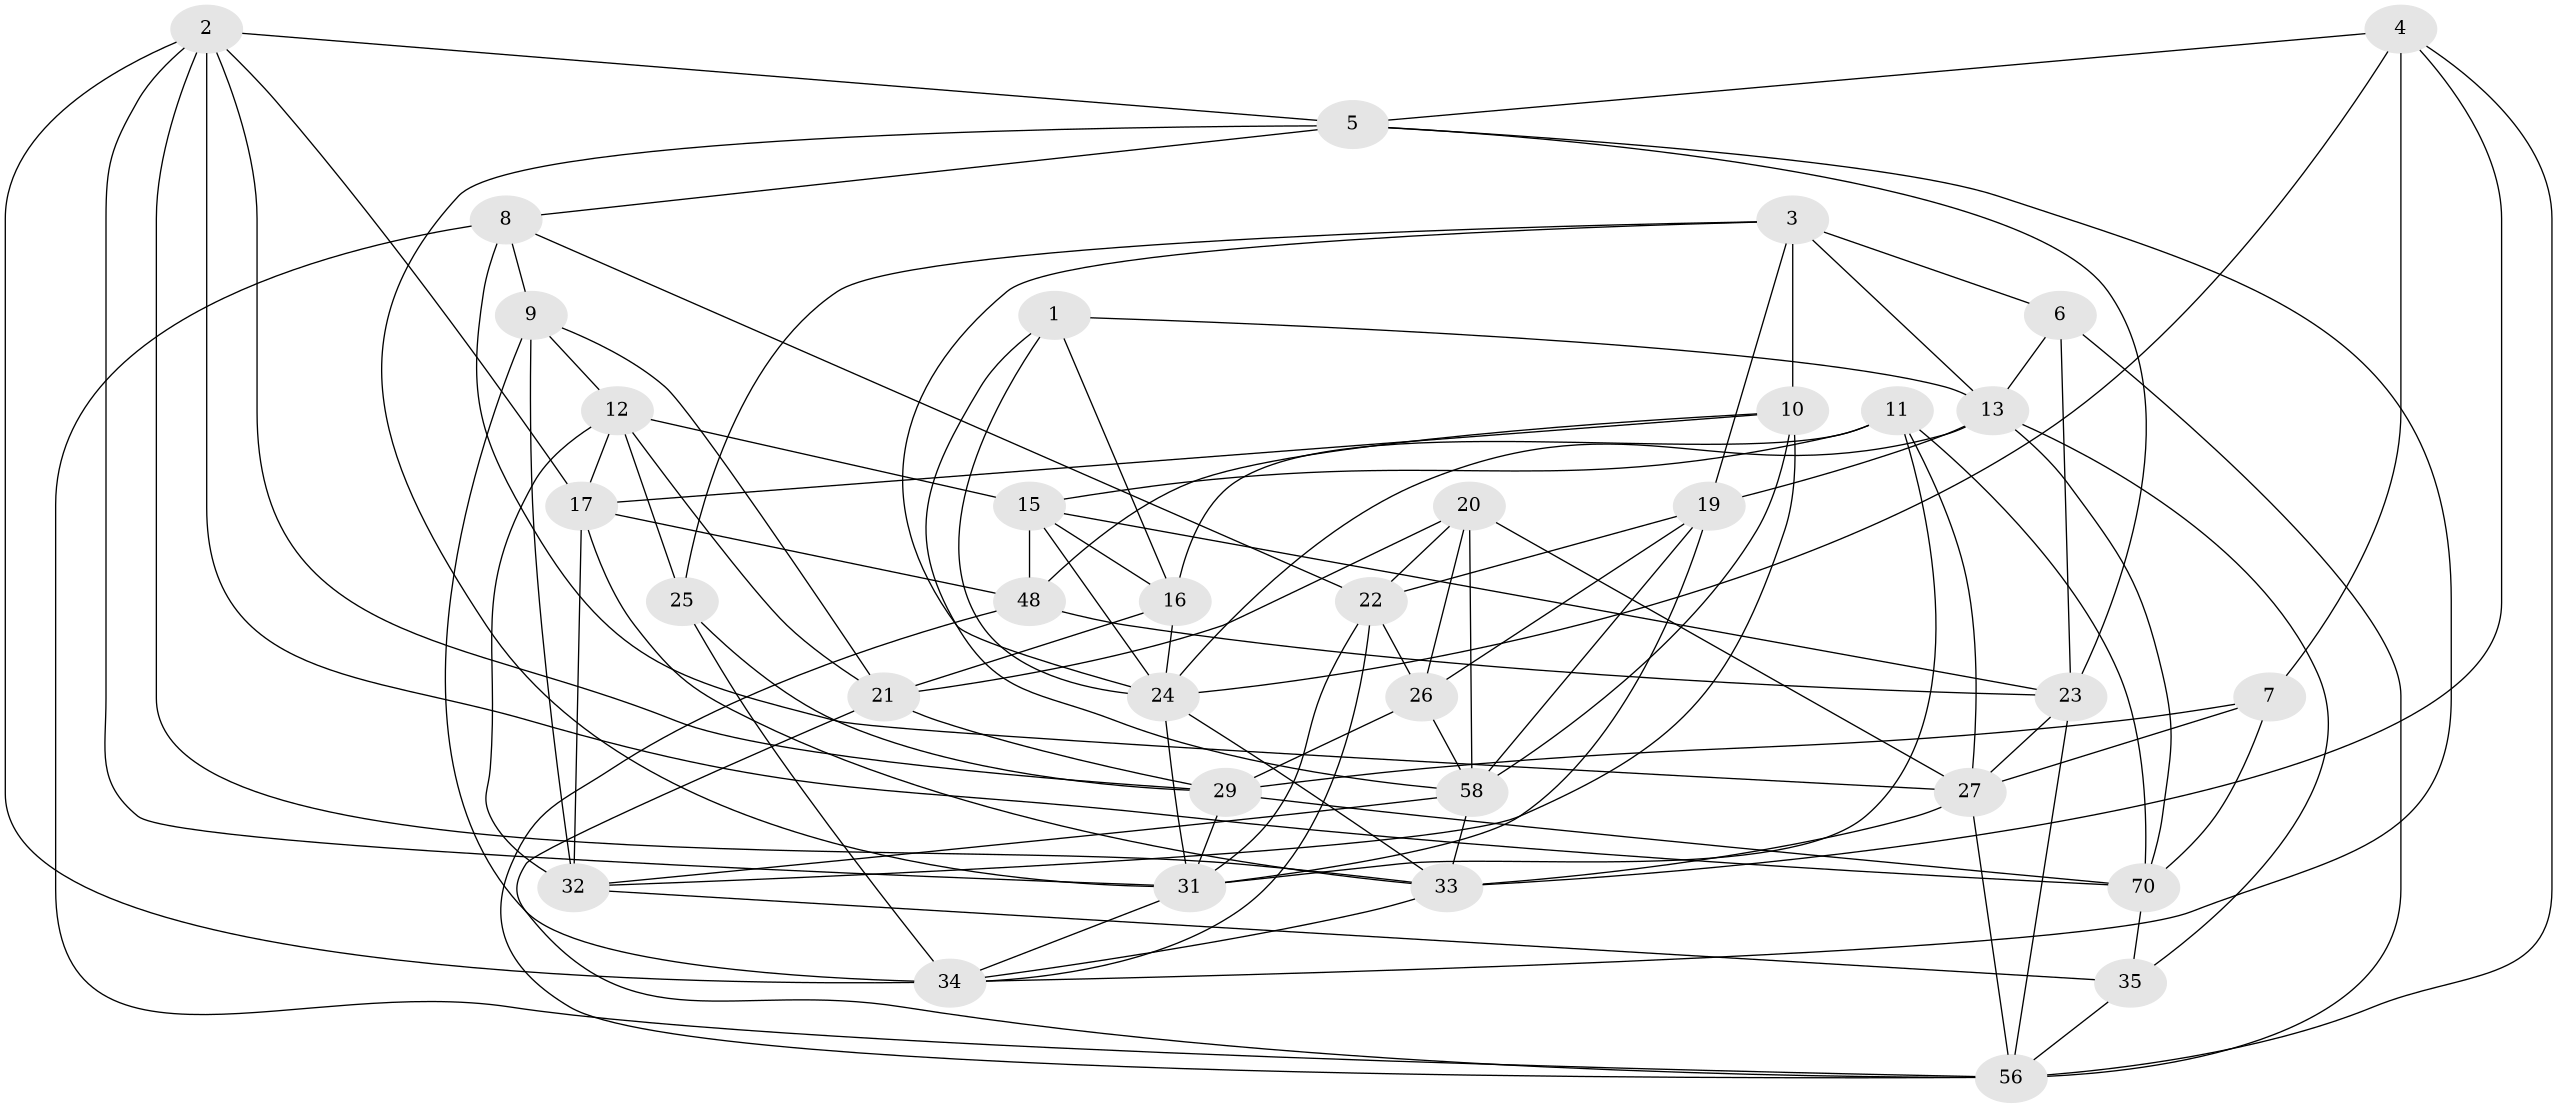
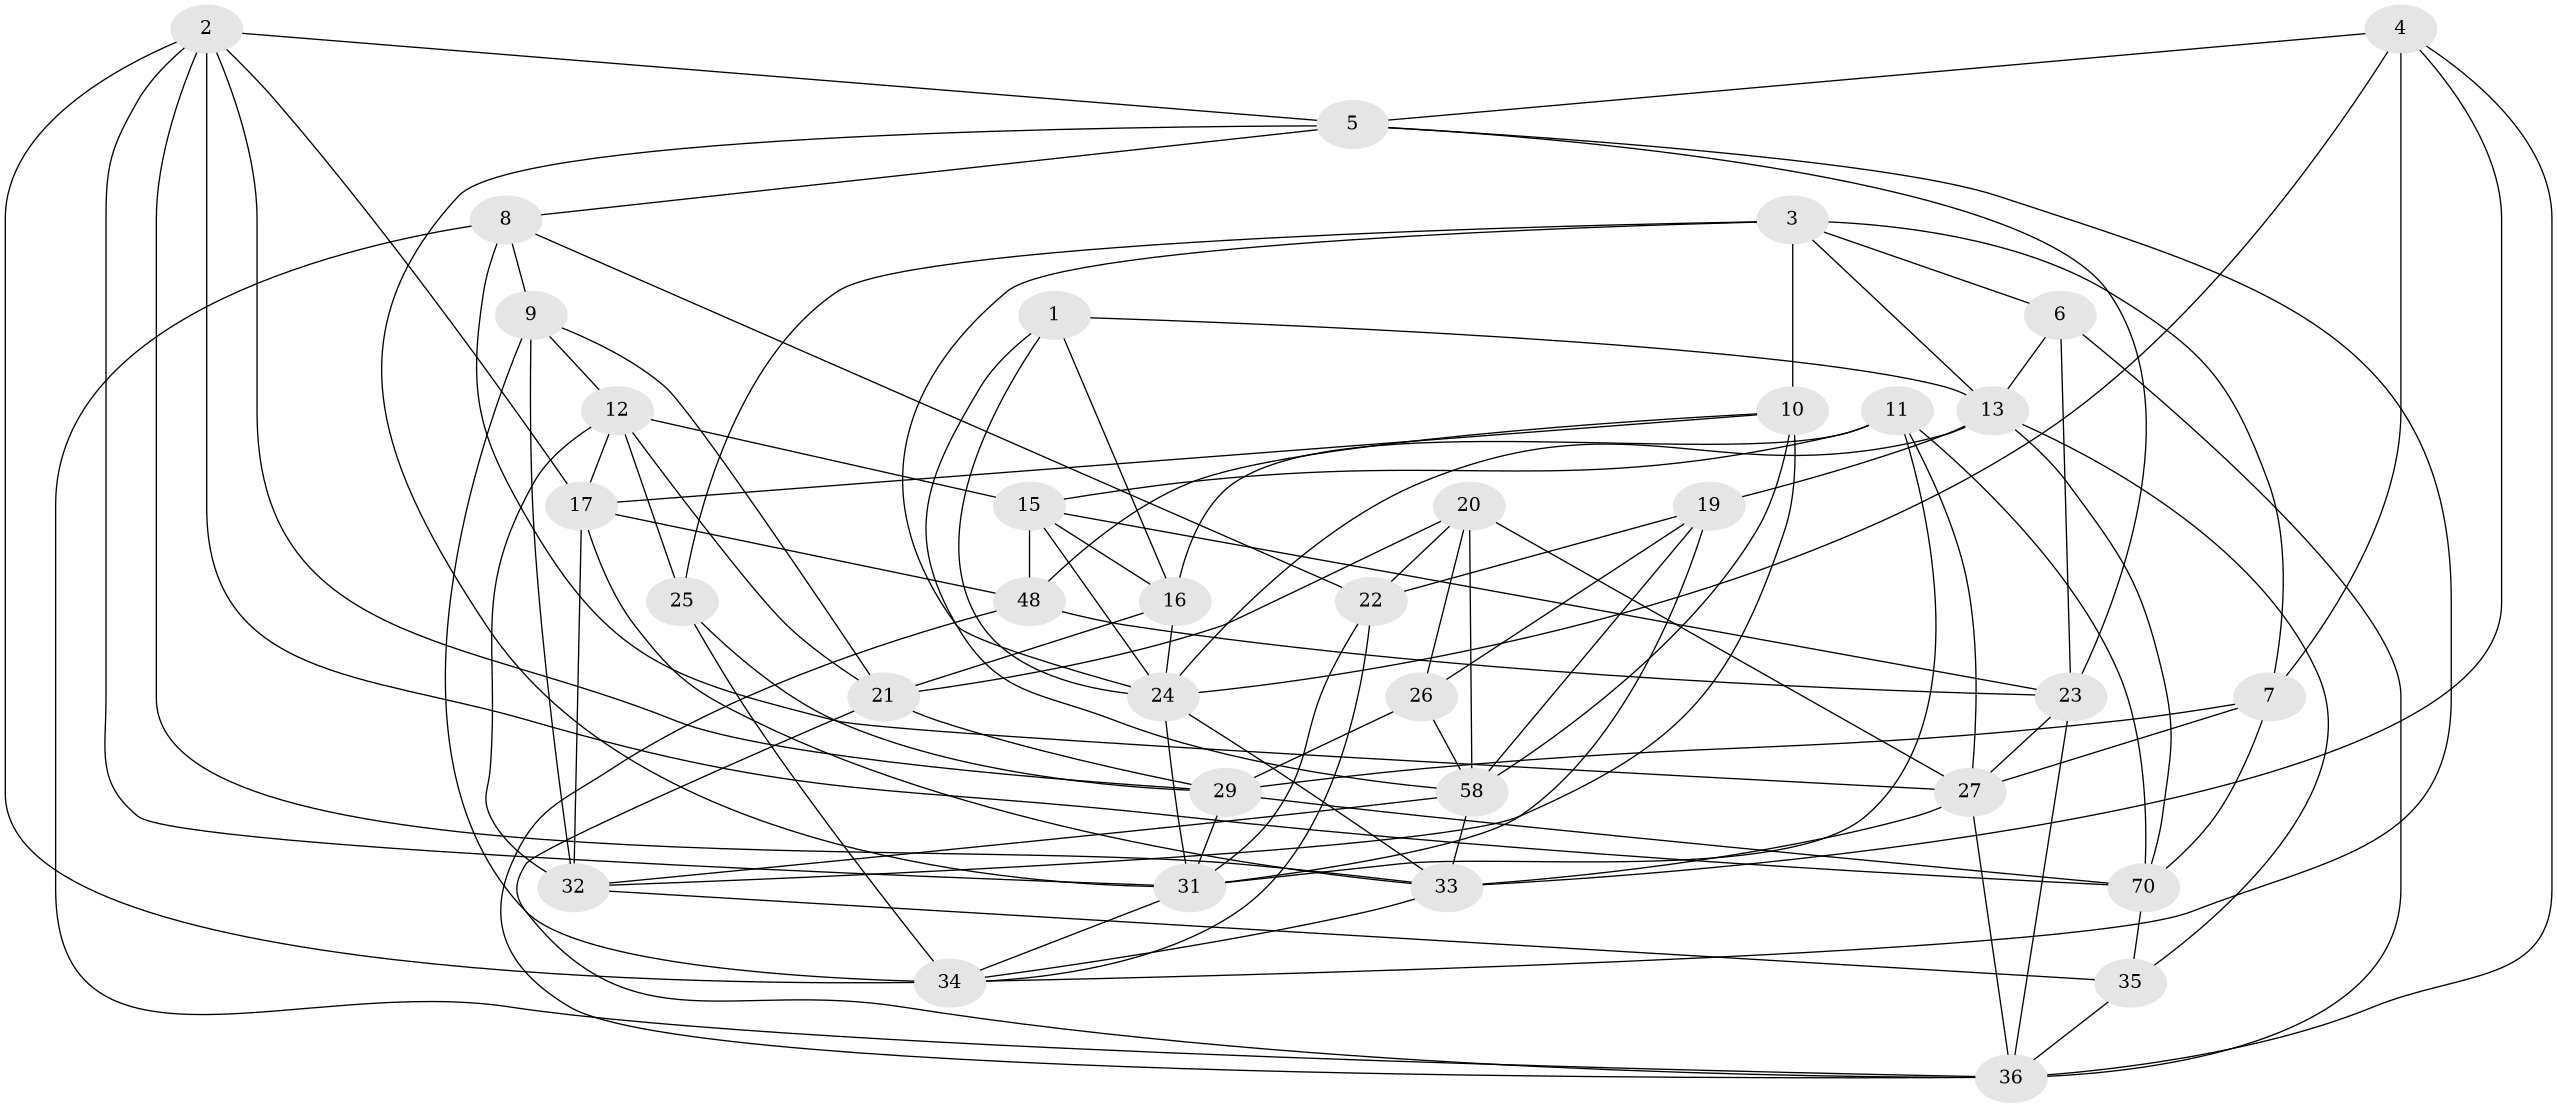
(1749, 369) -> (2174, 336)
(1397, 649) -> none
(2011, 1079) -> (2011, 1079)
